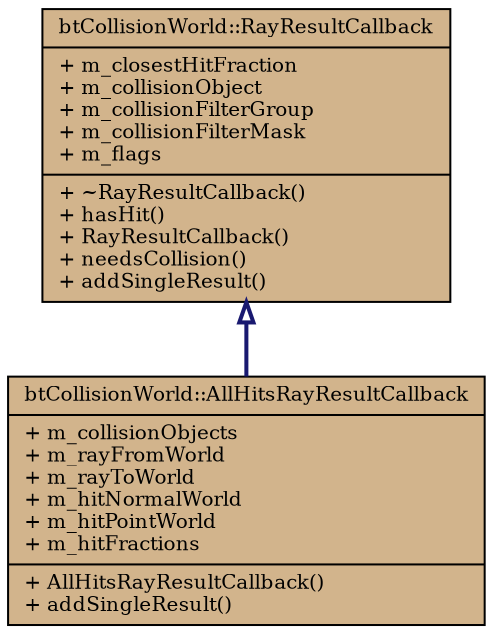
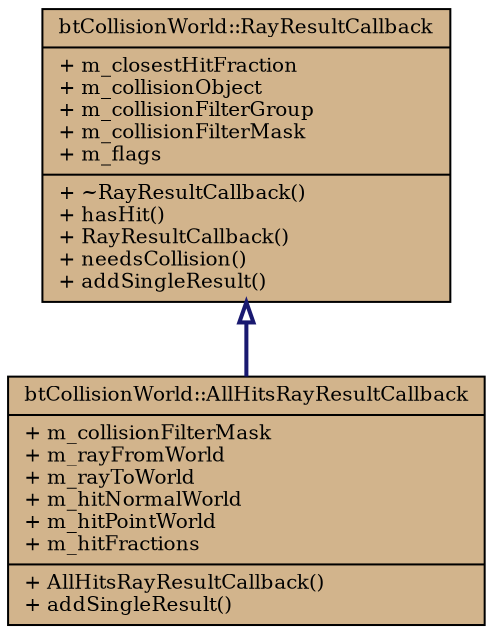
(131, 433) -> (148, 433)
